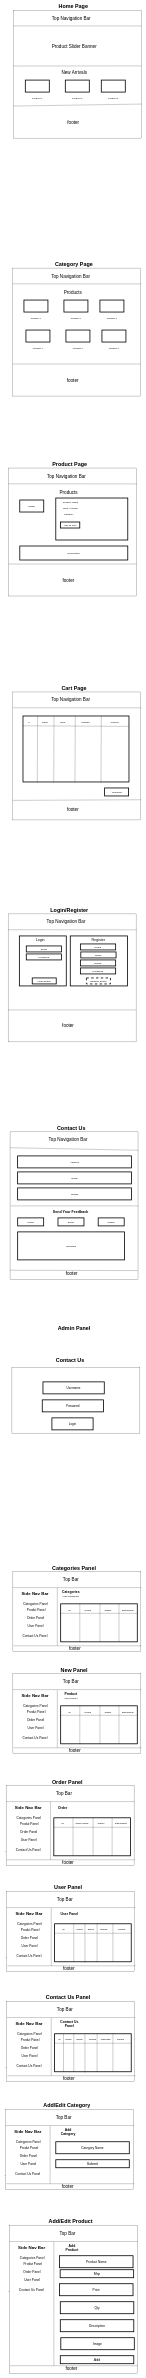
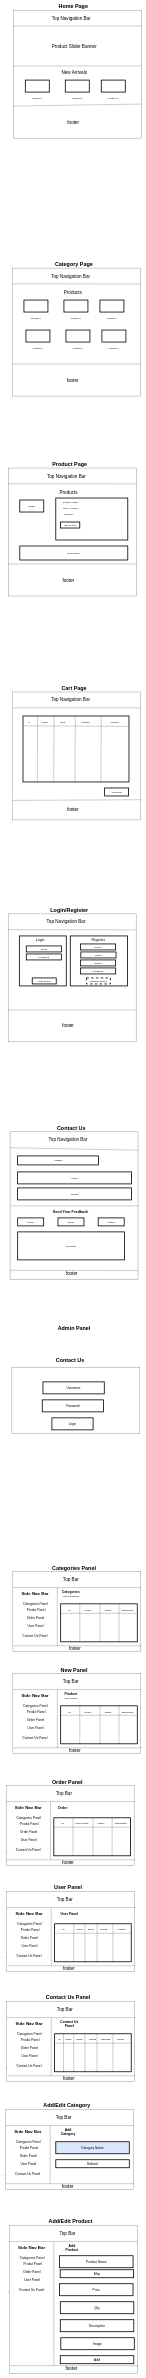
(74, 1162) -> (58, 1161)
(92, 2148) -> (92, 2148)
